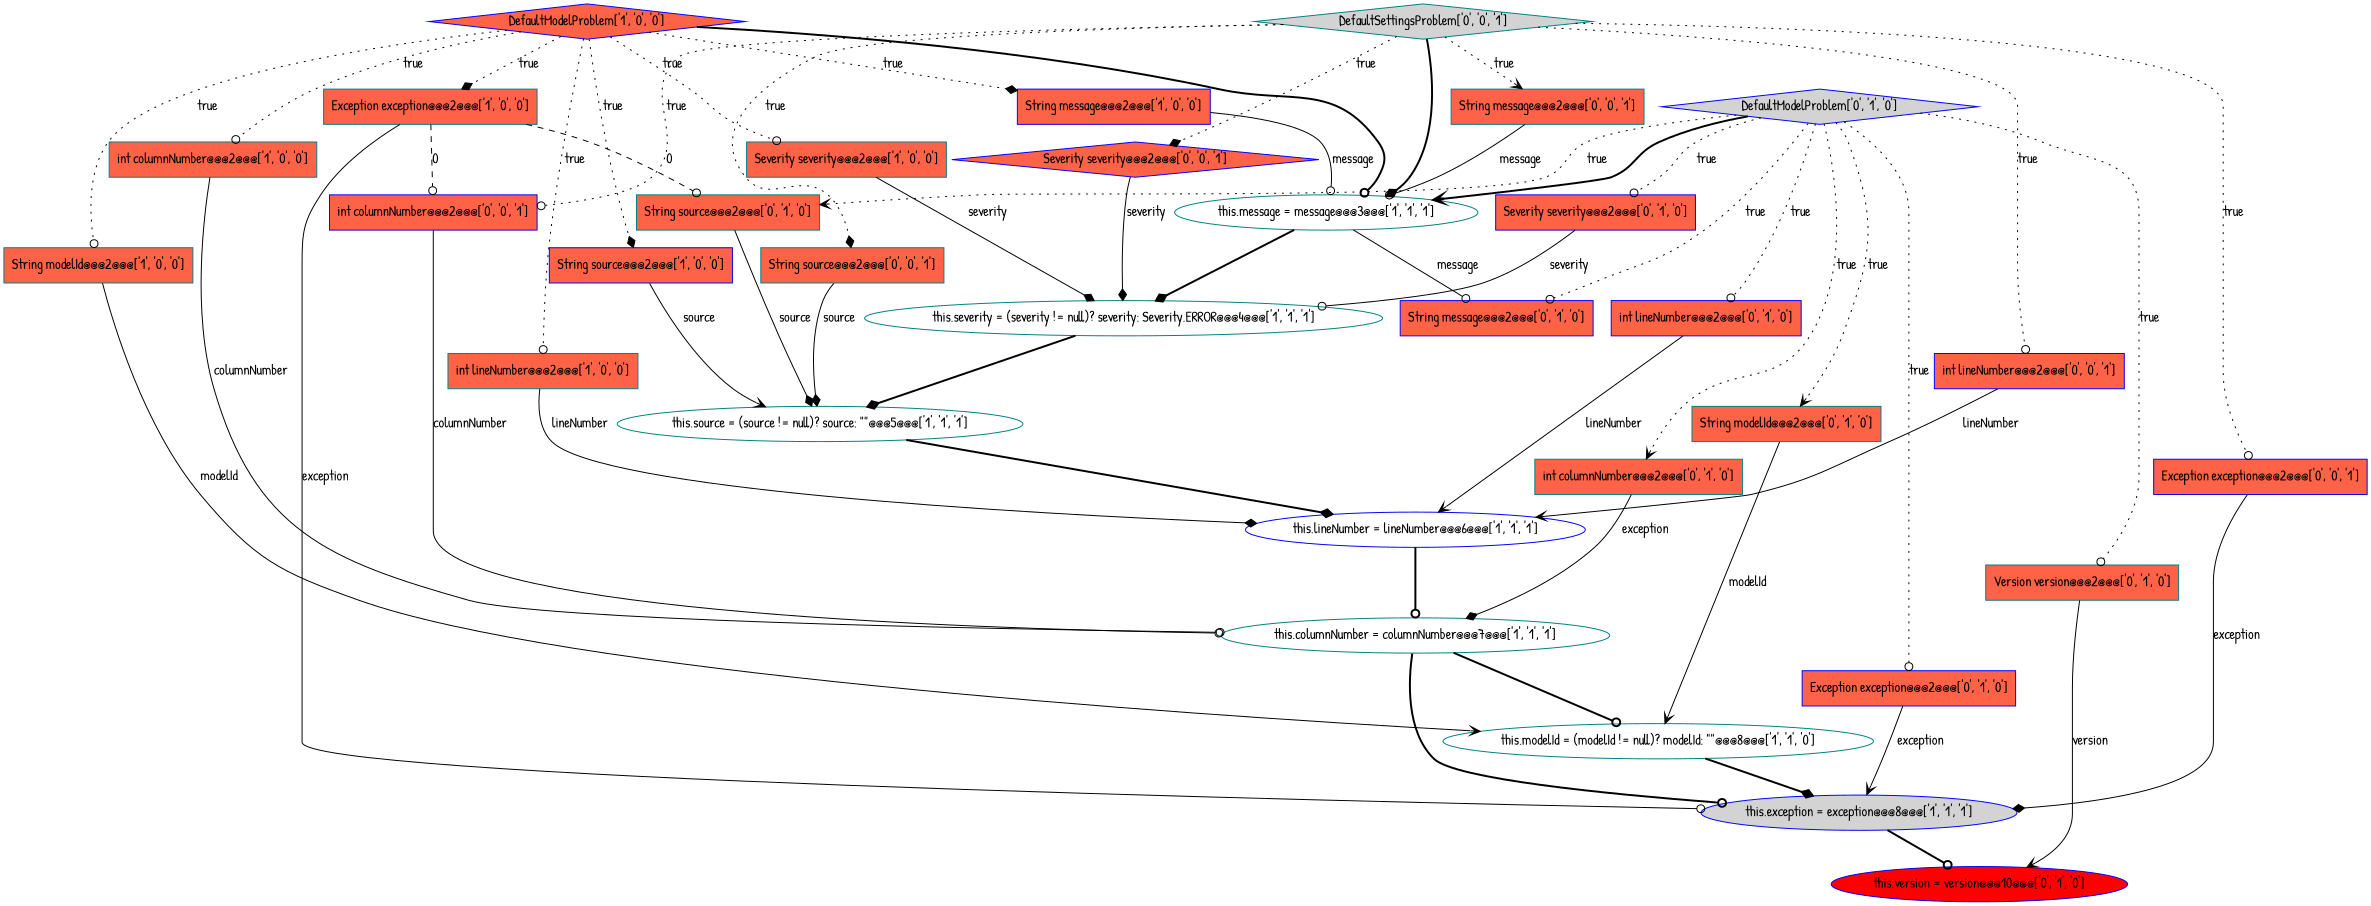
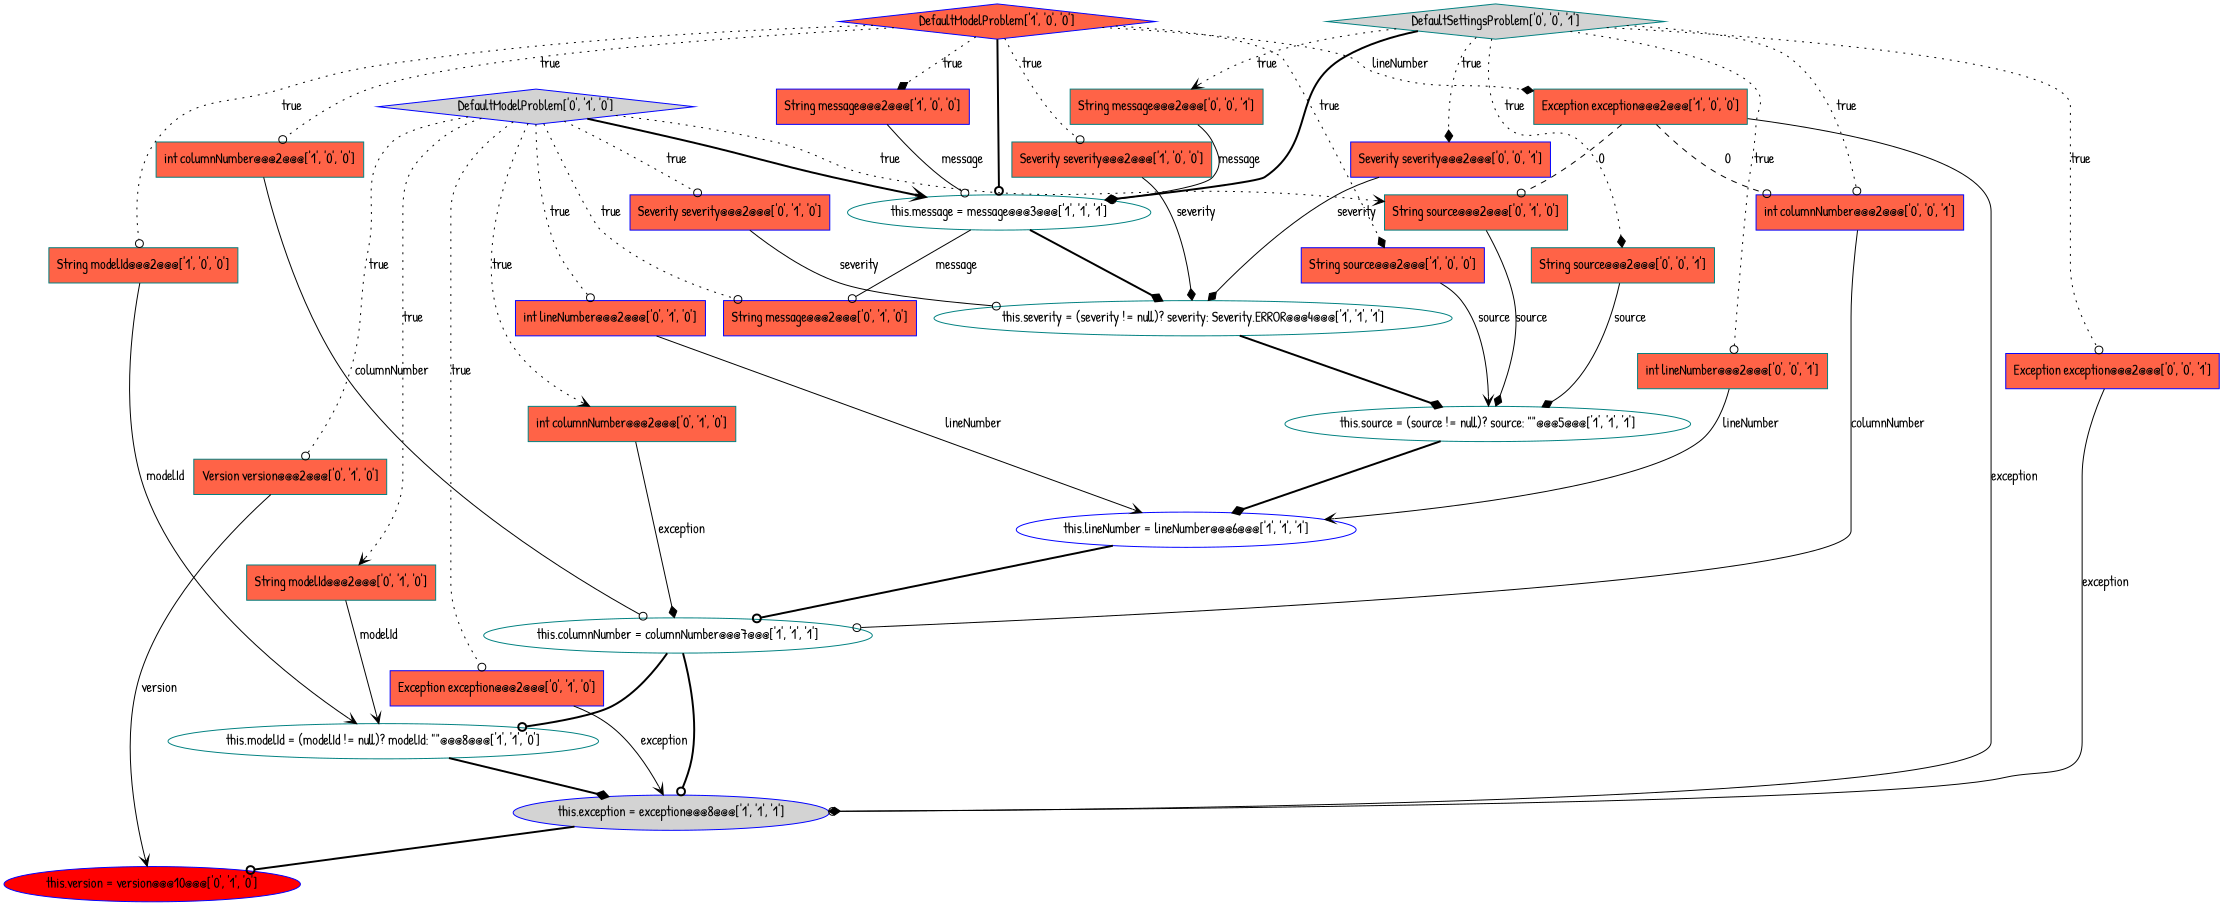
(529, 64) -> (1401, 64)
(1135, 160) -> (1451, 160)
(543, 371) -> none
(2029, 371) -> (1733, 371)
